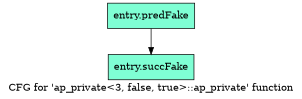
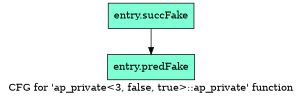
(151, 38) -> (151, 38)
